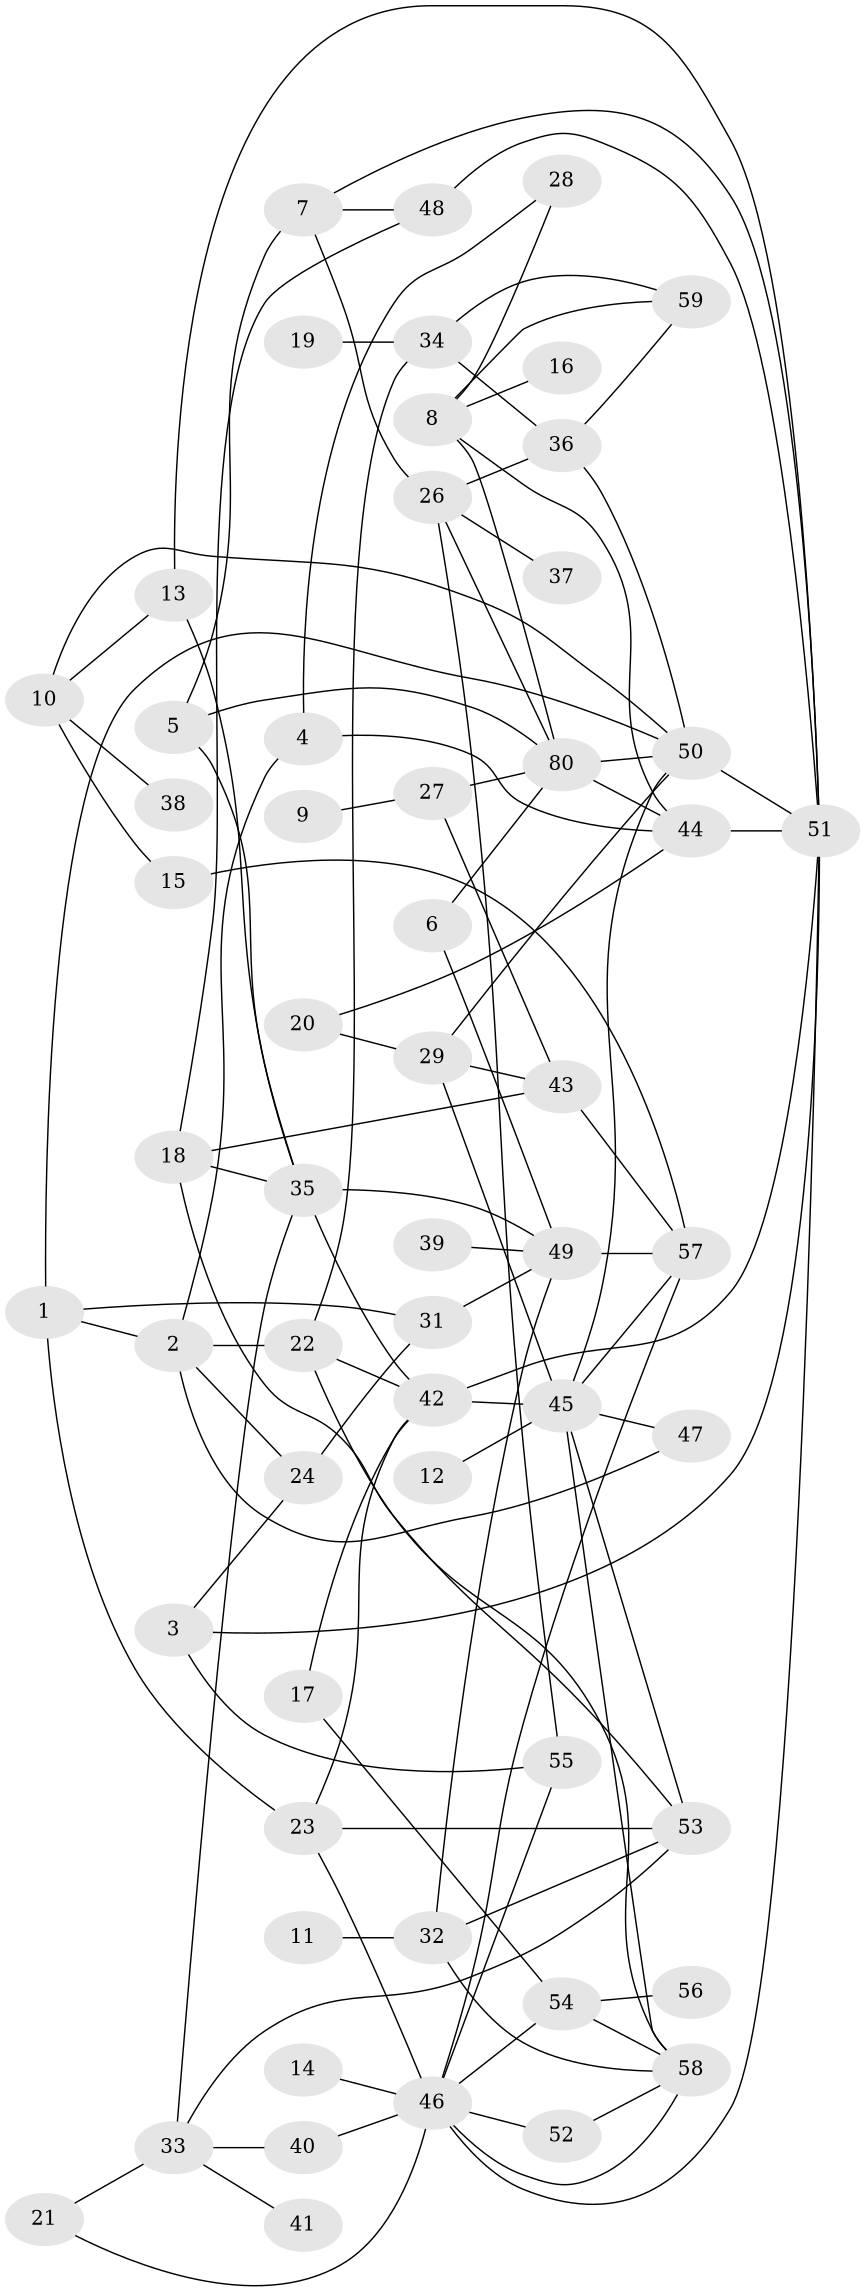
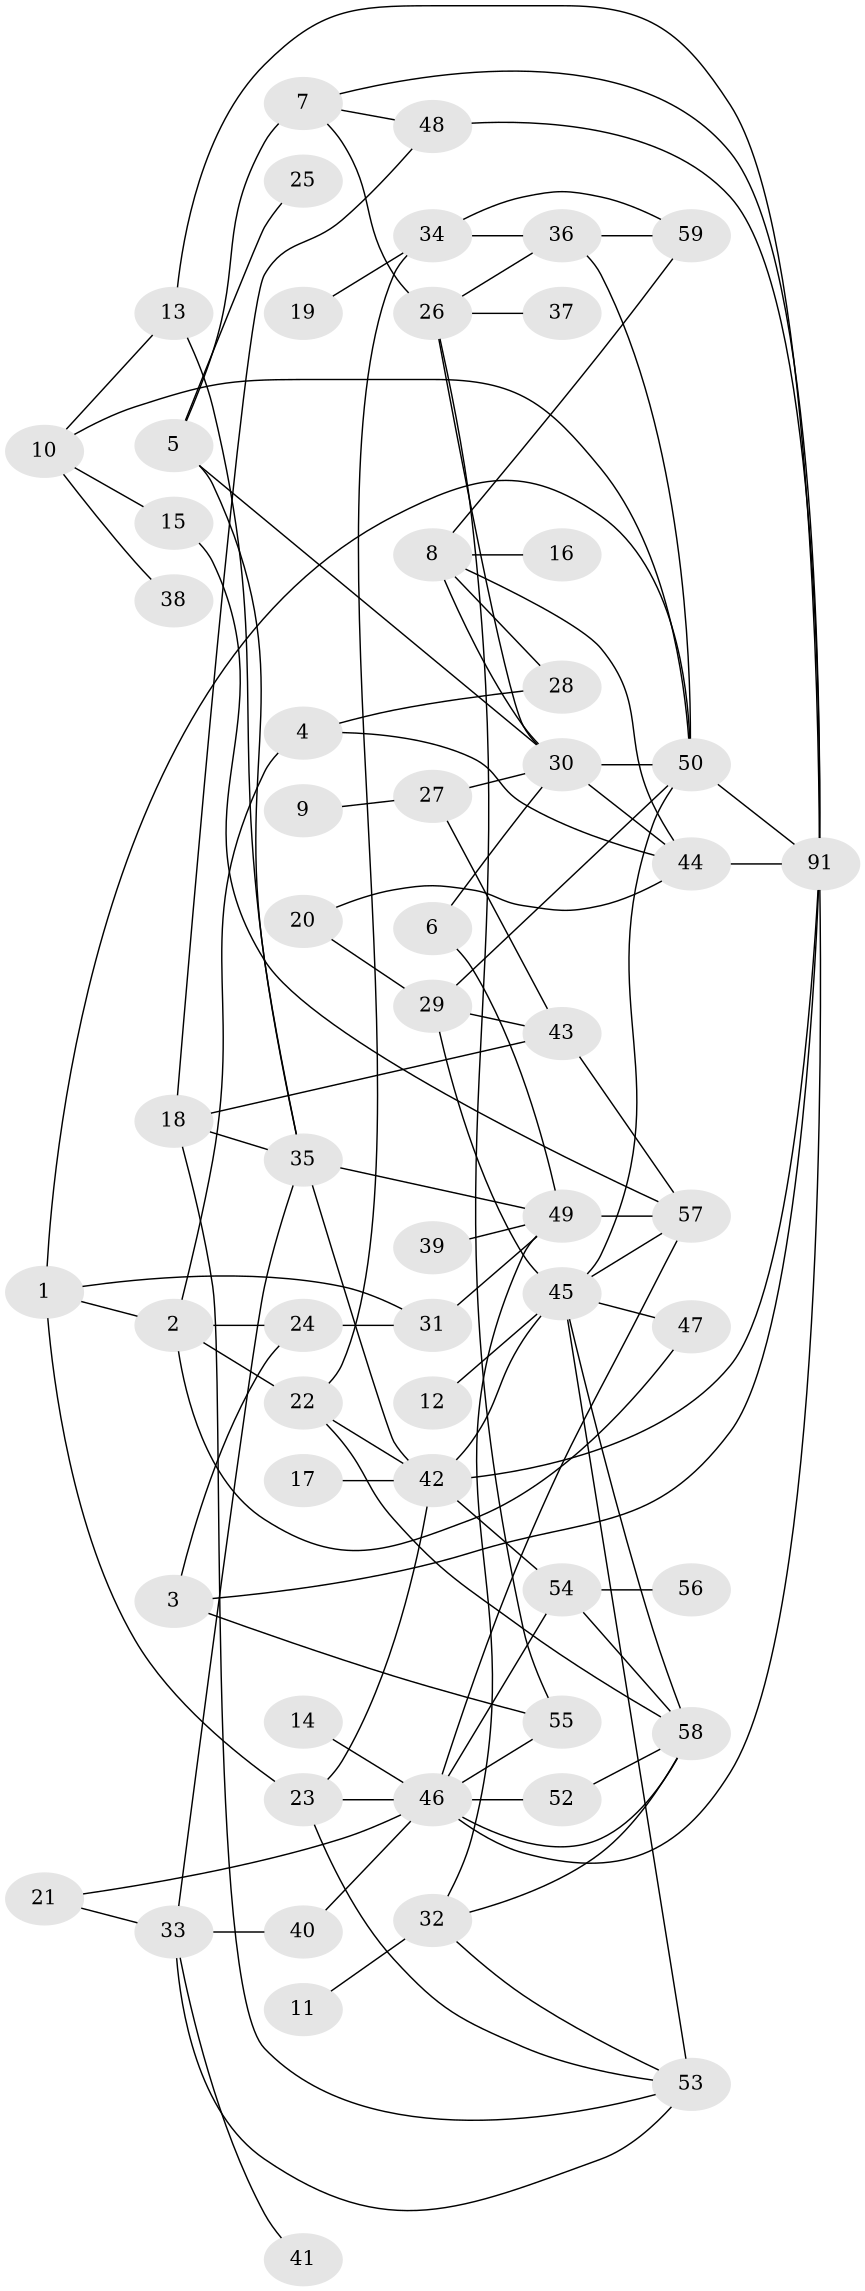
none -> (303, 181)
(562, 765) -> (562, 765)
(821, 831) -> (821, 864)
(433, 1850) -> (497, 1535)
